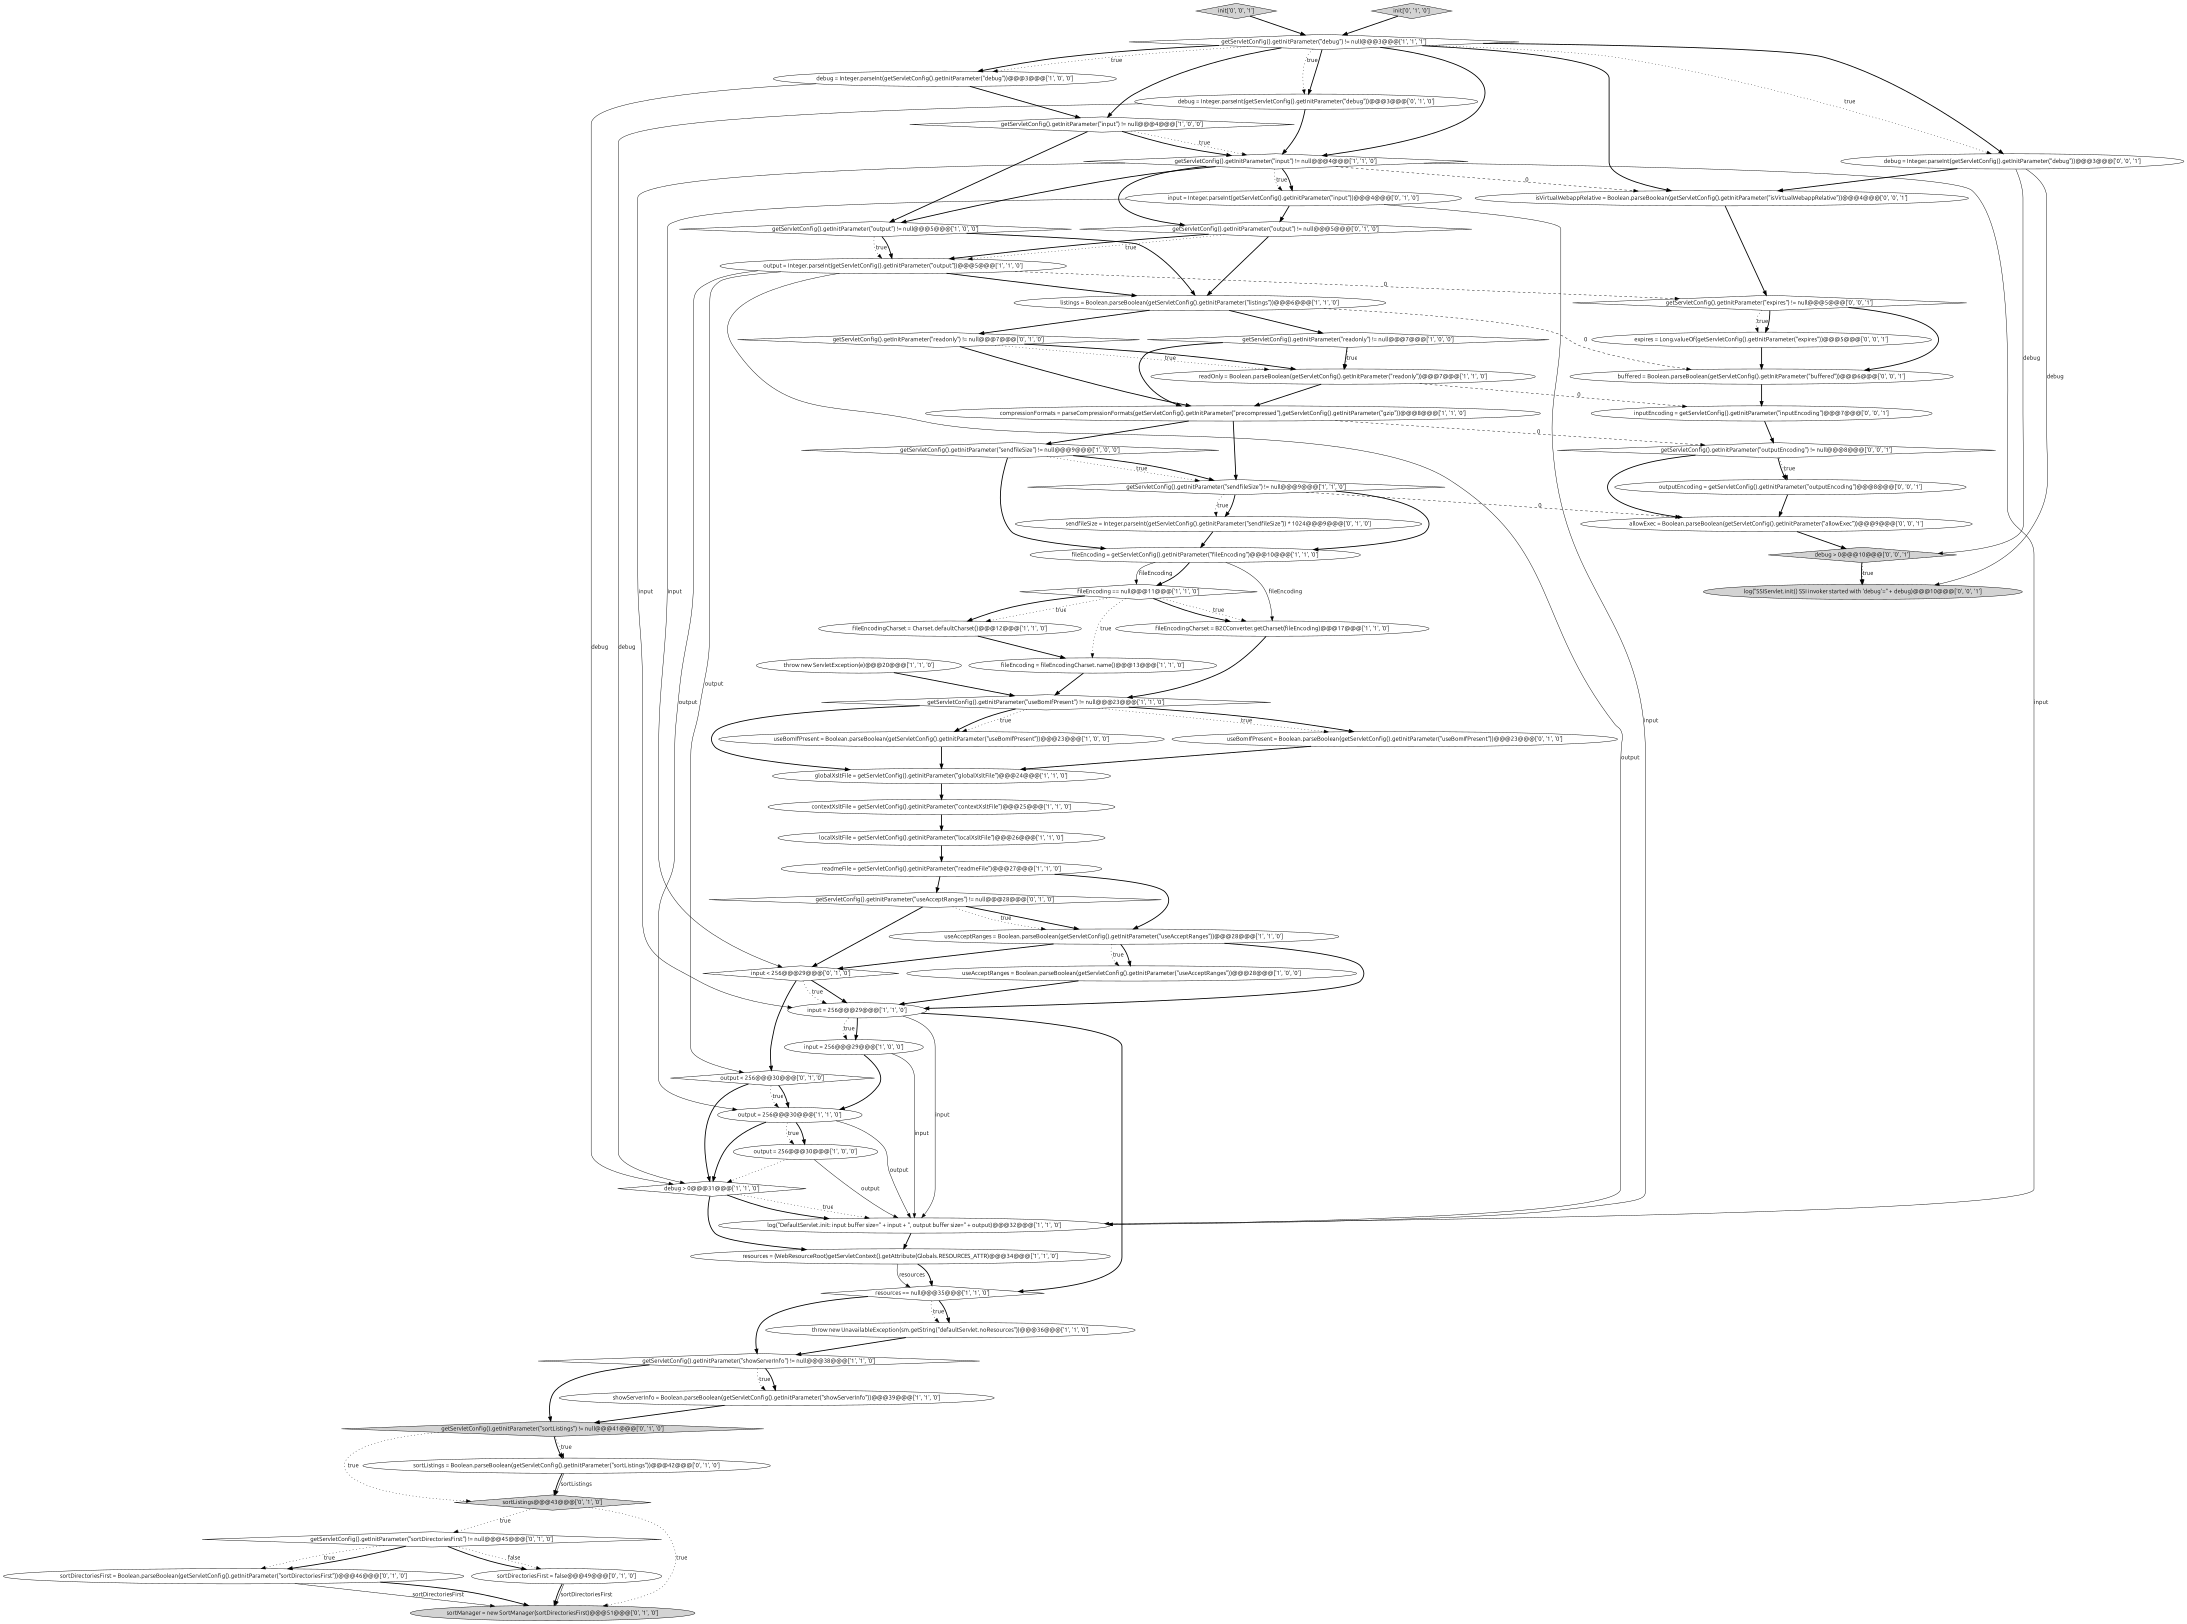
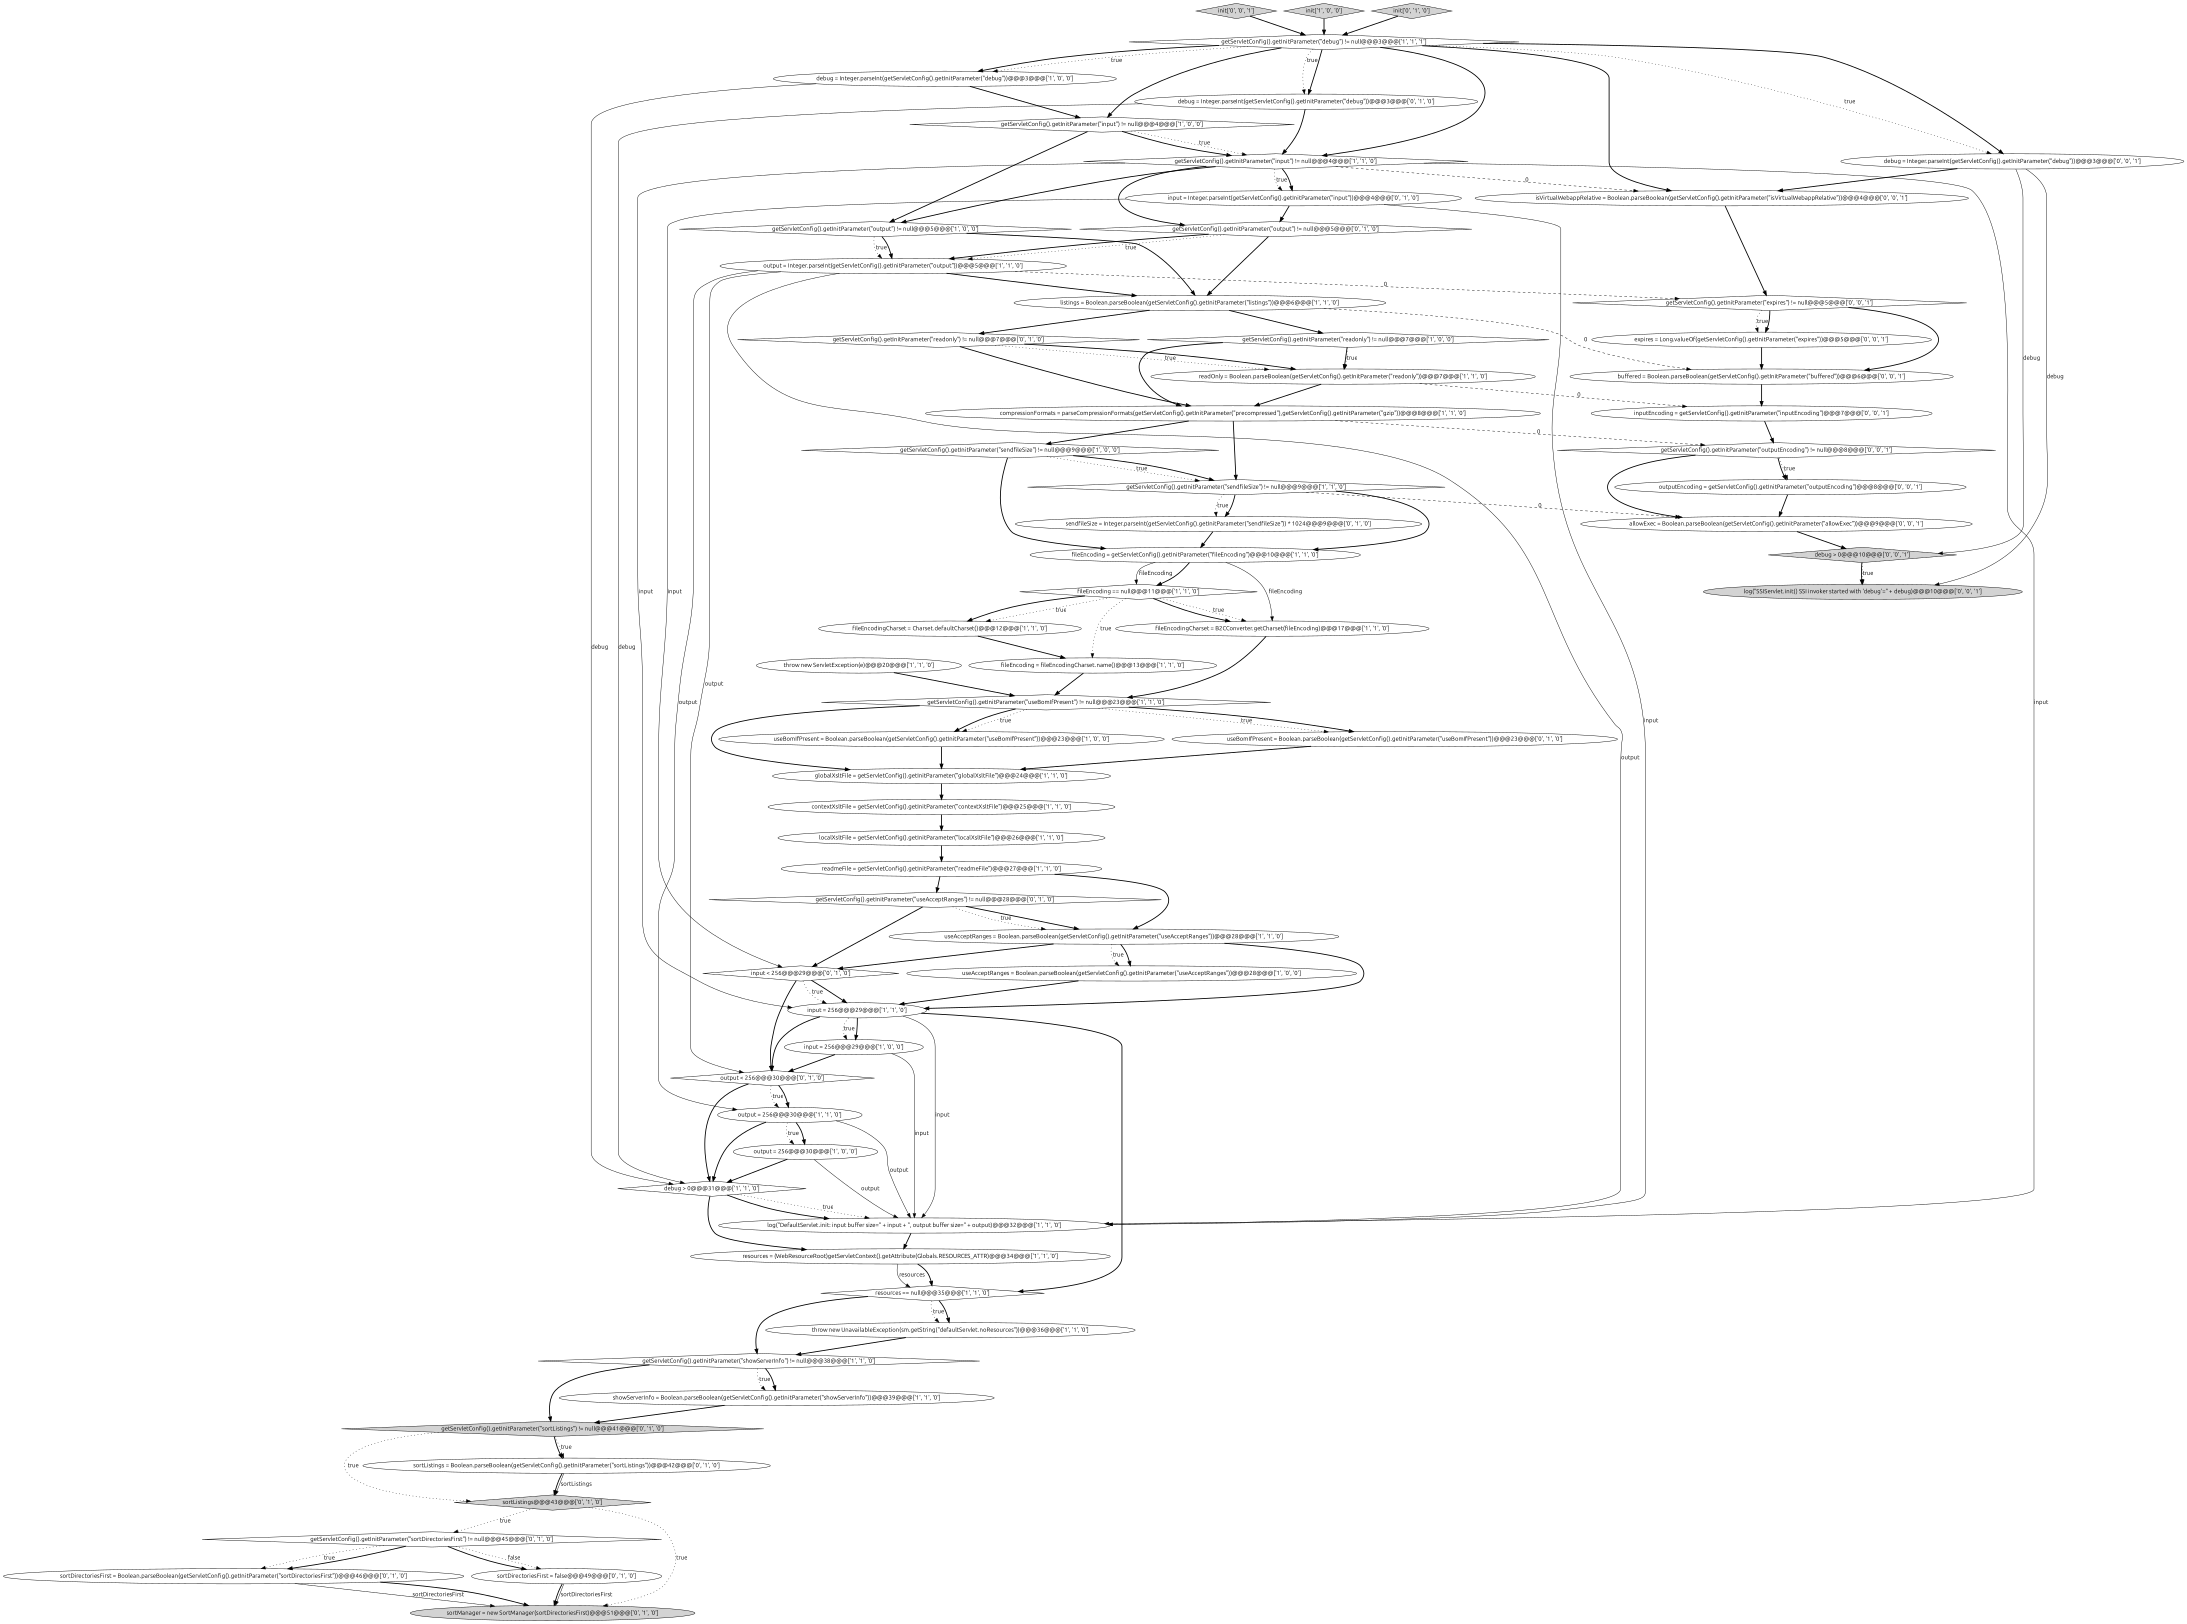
none -> (1324, 11)
none -> (787, 1033)
(877, 1087) -> (814, 1062)
(759, 1170) -> (759, 1170)
